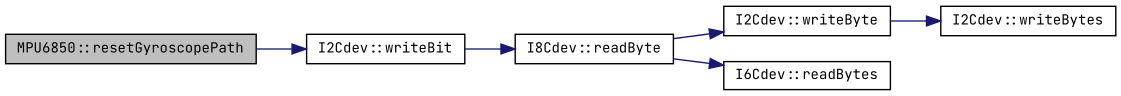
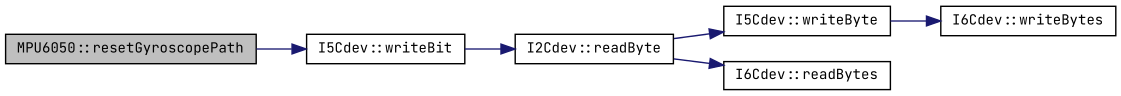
(807, 21) -> (807, 21)
(1028, 21) -> (1028, 21)
(131, 49) -> (131, 49)
(386, 49) -> (386, 49)
(594, 49) -> (594, 49)
